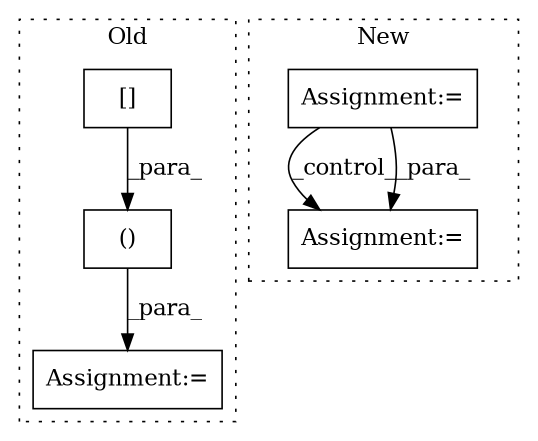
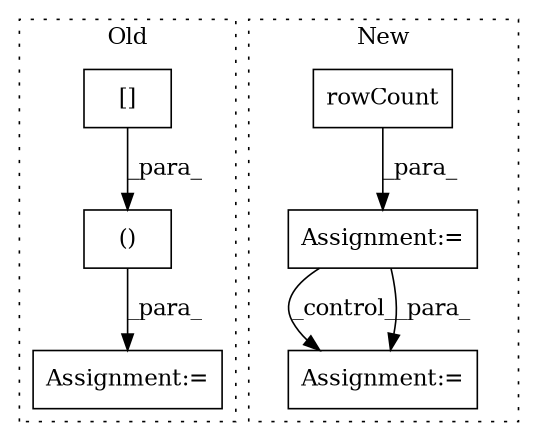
none -> (383, 99)
